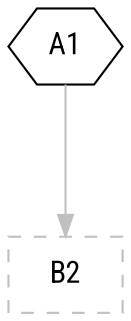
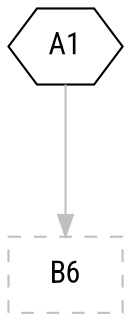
(66, 275) -> (66, 275)
